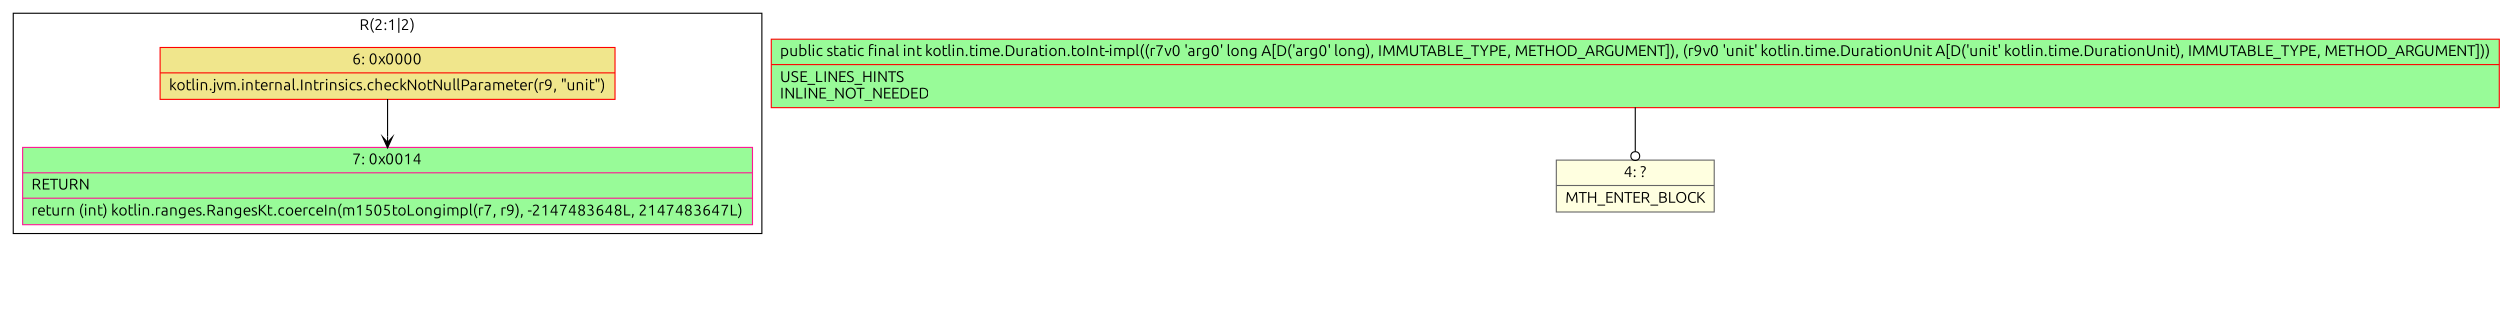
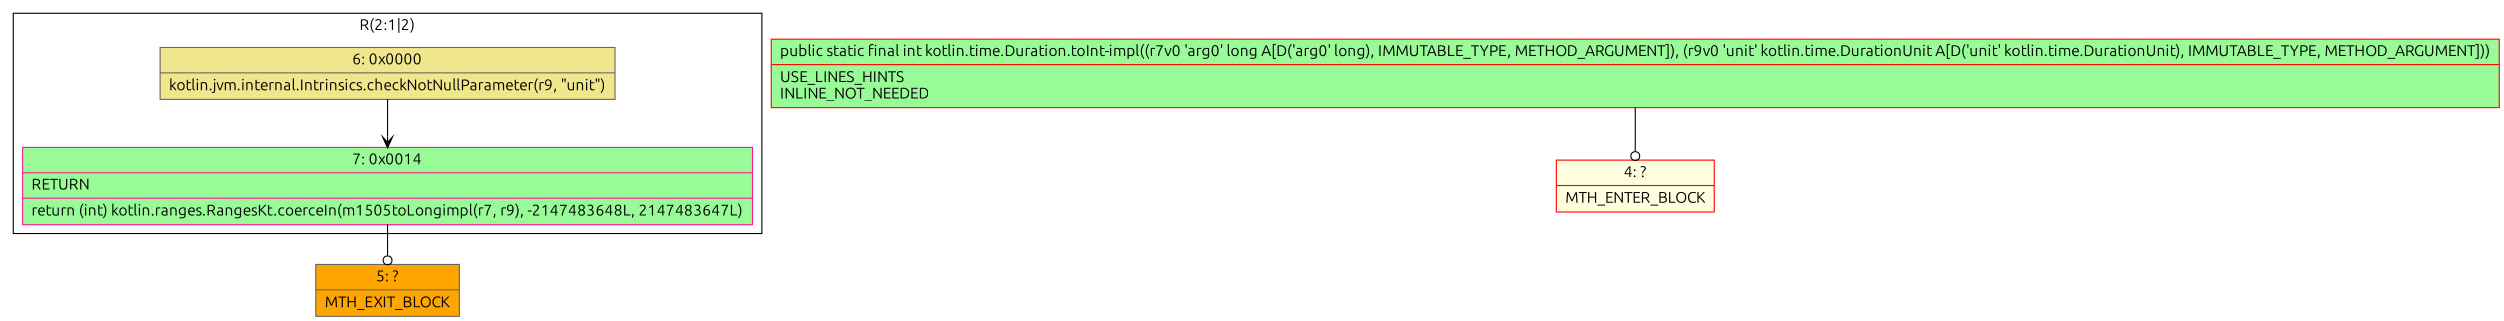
(388, 73) -> (388, 73)
(1635, 186) -> (1635, 186)
none -> (388, 290)
